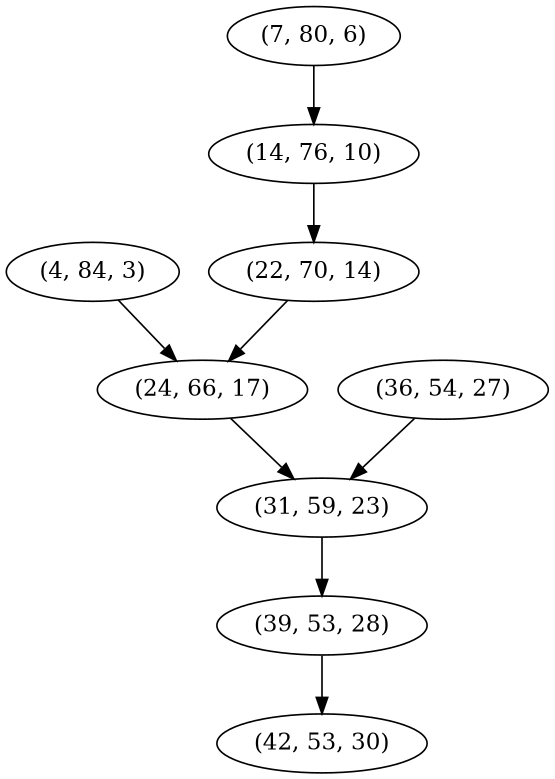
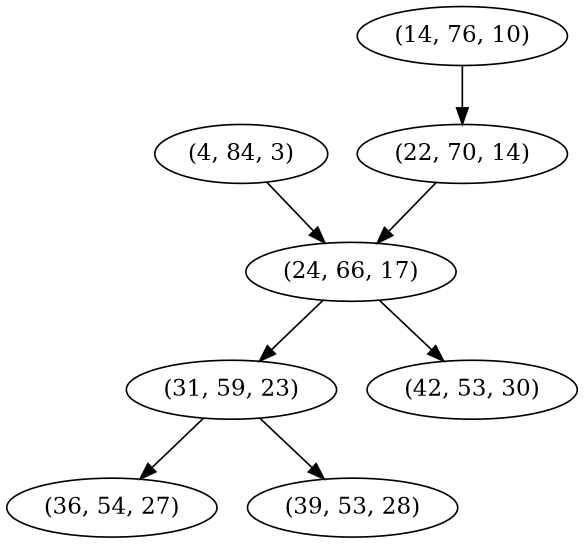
(314, 36) -> none
(388, 443) -> (178, 443)
(322, 676) -> (406, 325)
